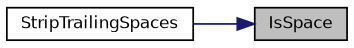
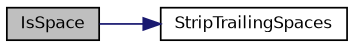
(216, 24) -> (121, 24)
